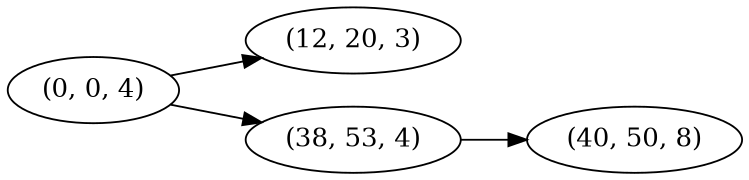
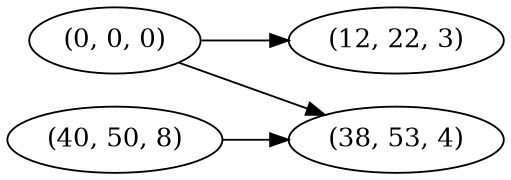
(353, 40) -> (396, 40)
(93, 90) -> (115, 40)
(485, 140) -> (246, 140)
